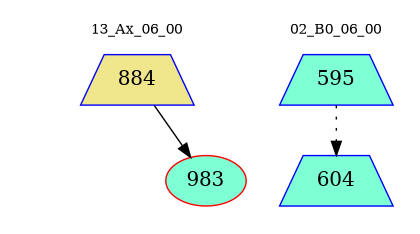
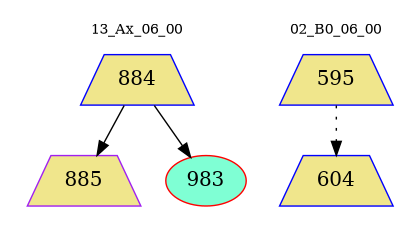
(336, 80) -> (336, 80)
none -> (84, 181)
(336, 181) -> (336, 181)
